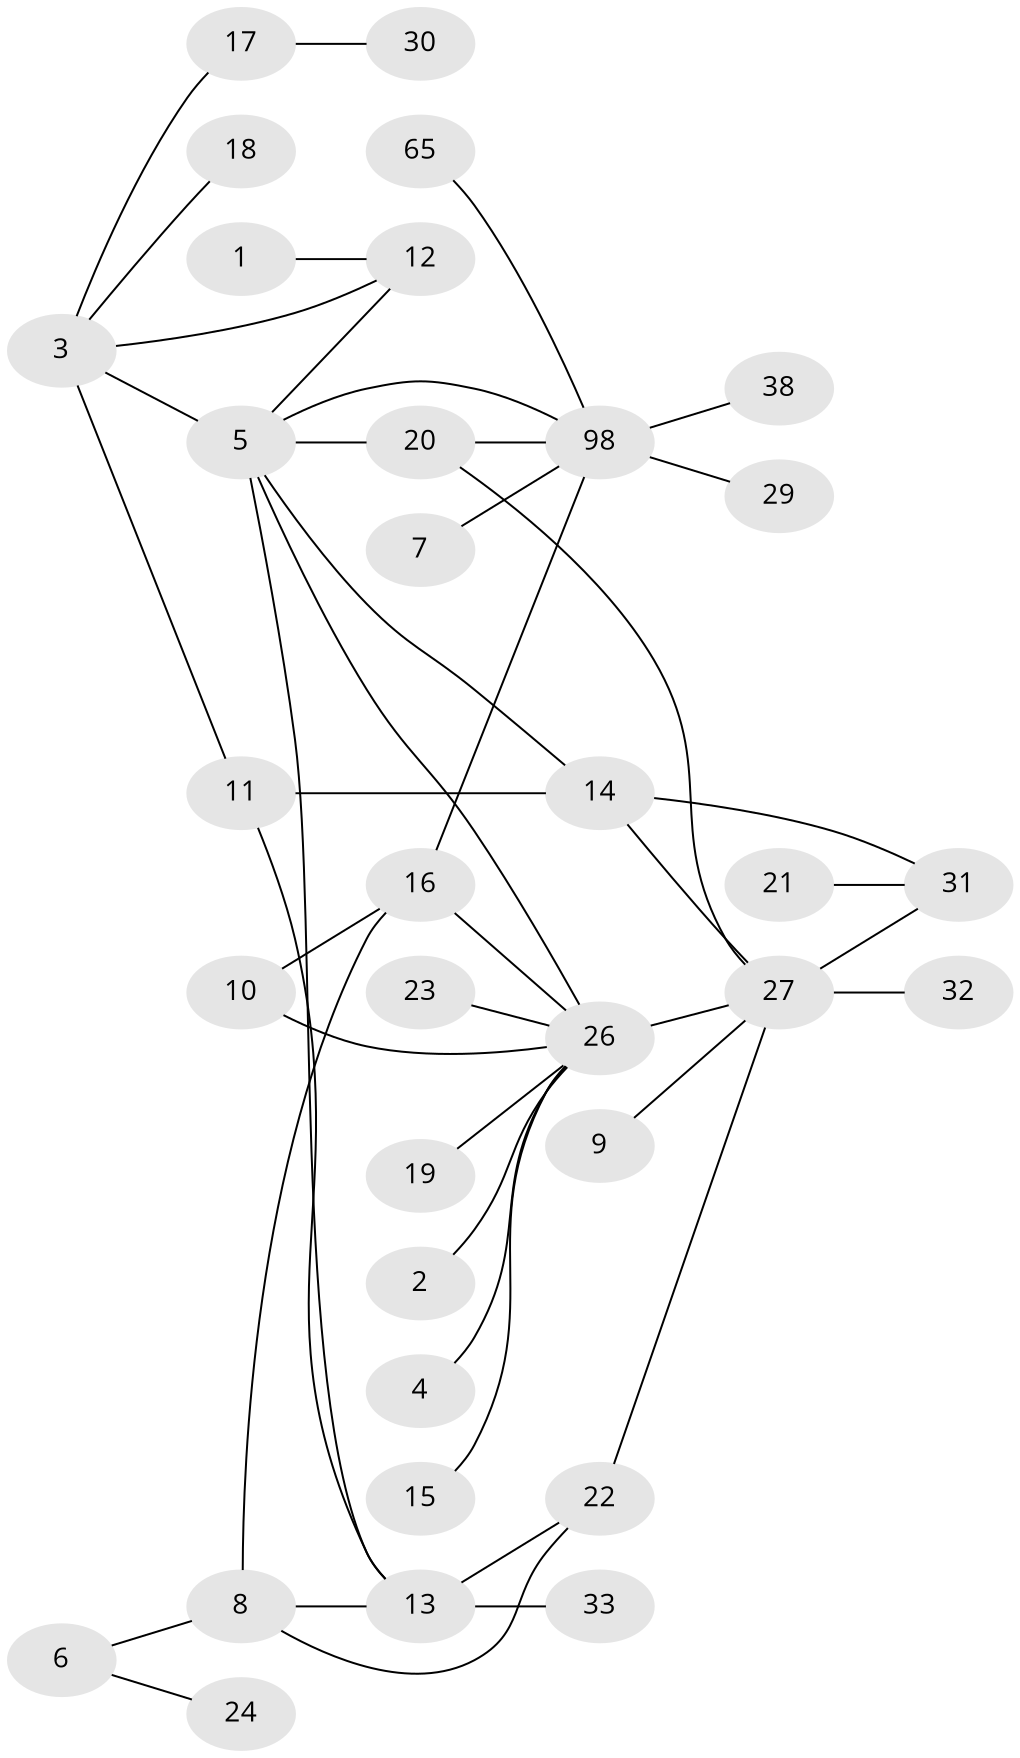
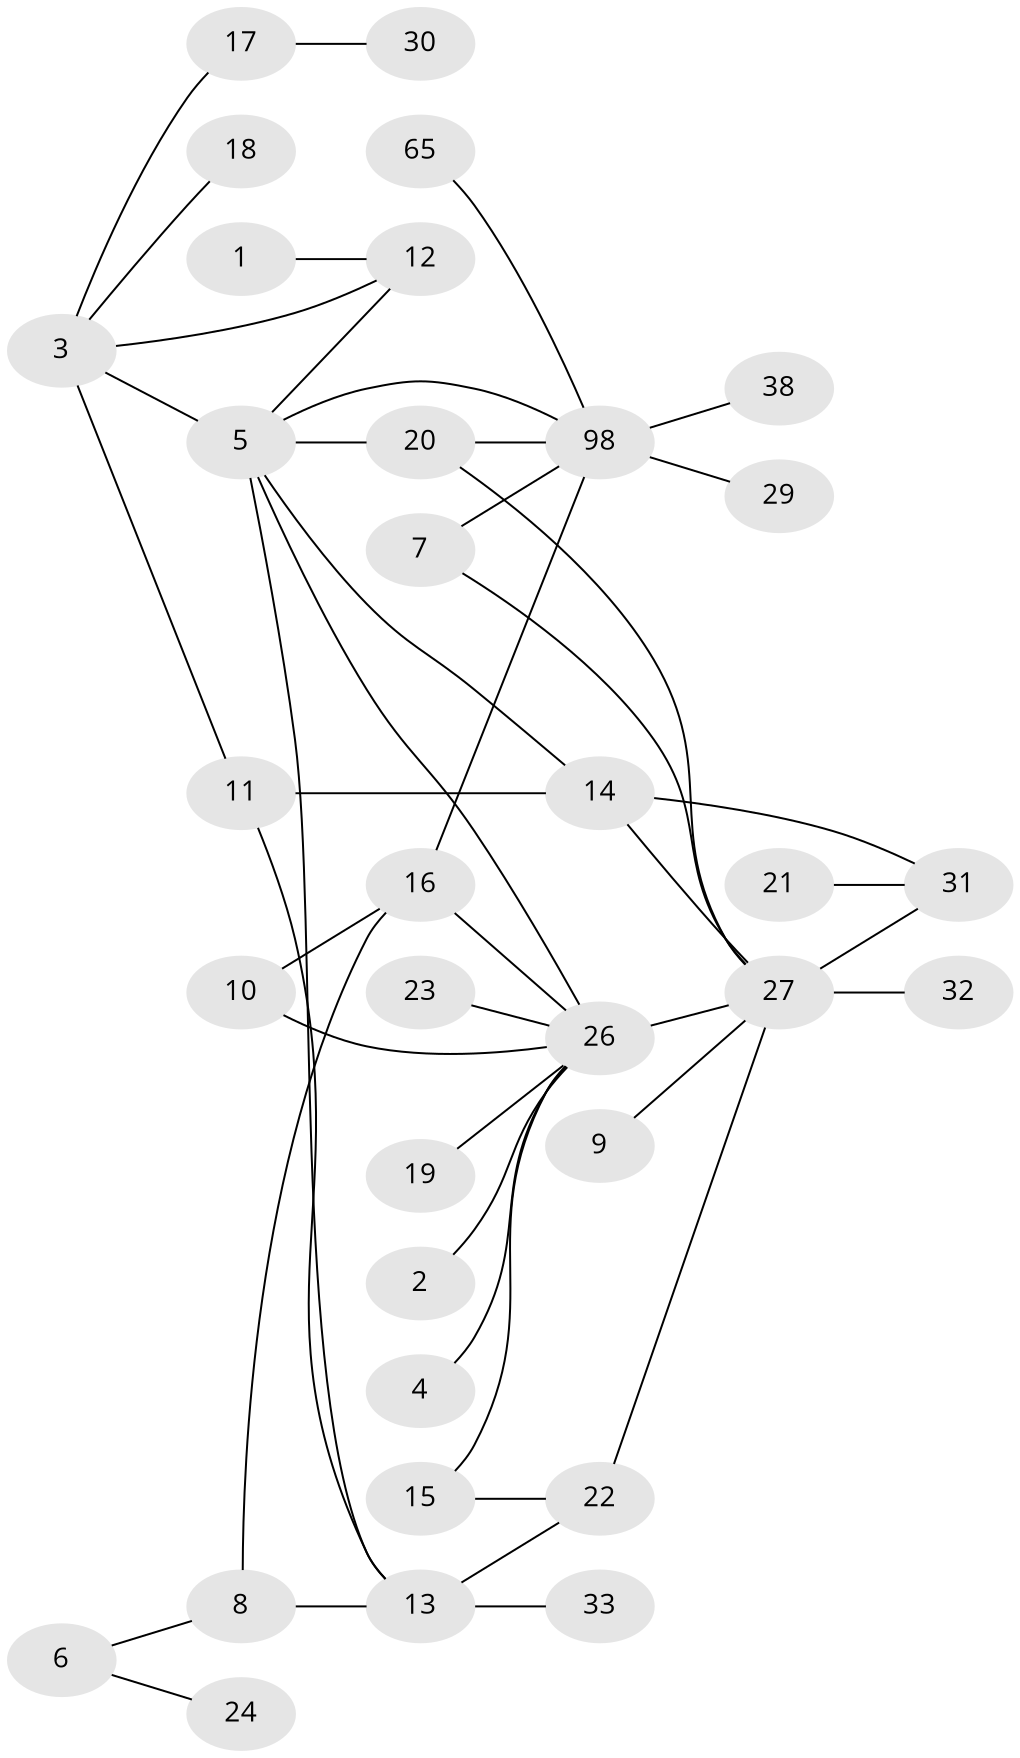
none -> (651, 736)
(457, 1667) -> (511, 1499)
